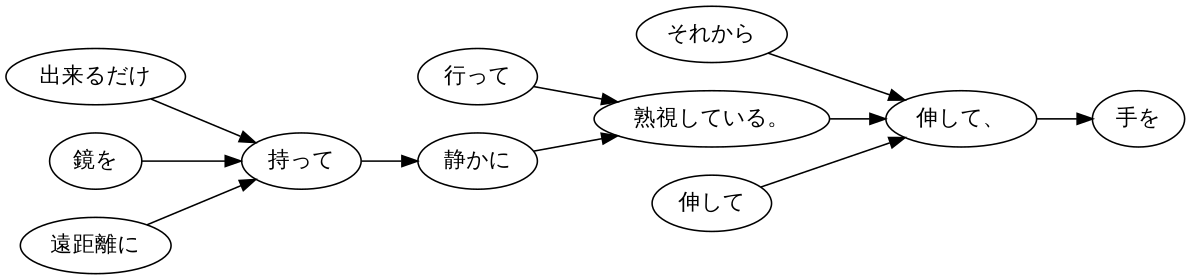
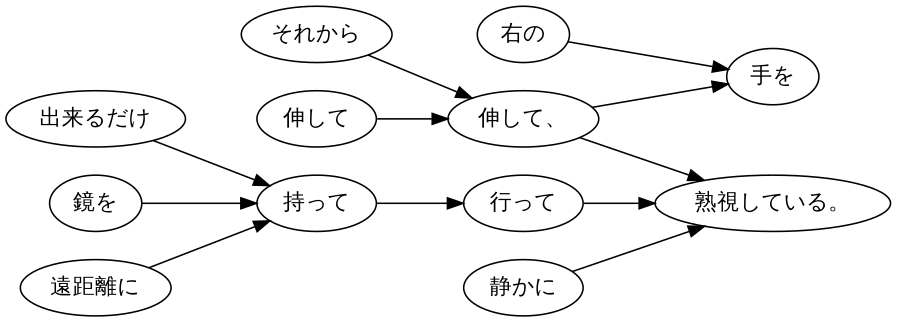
none -> (523, 34)
(850, 119) -> (634, 156)
(382, 161) -> (412, 203)
